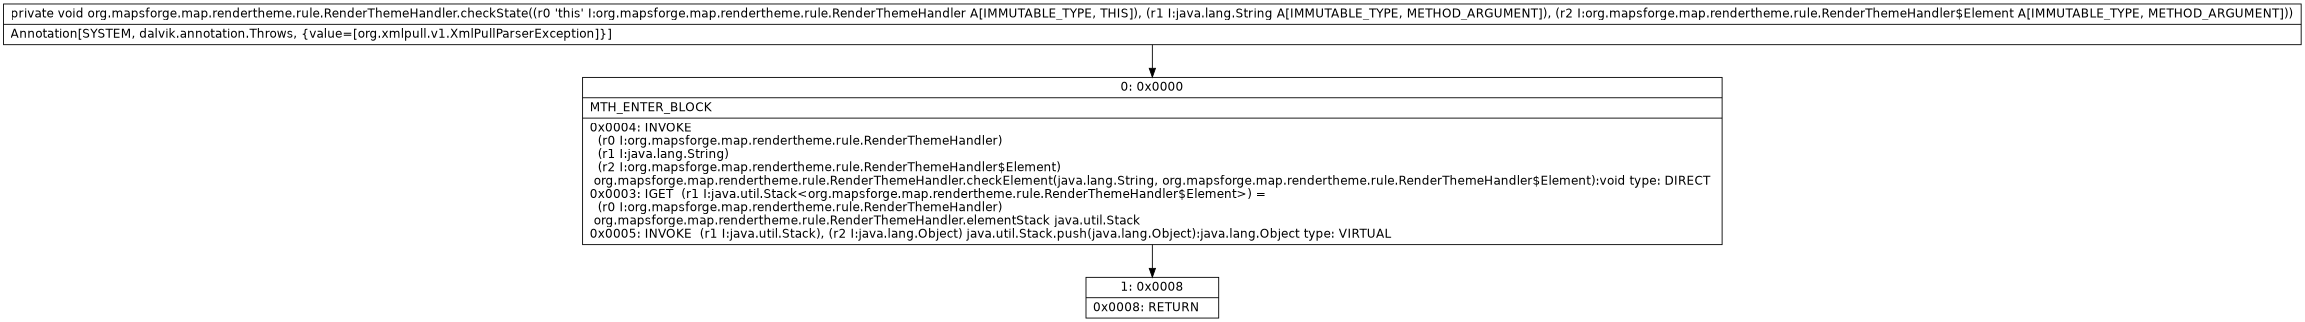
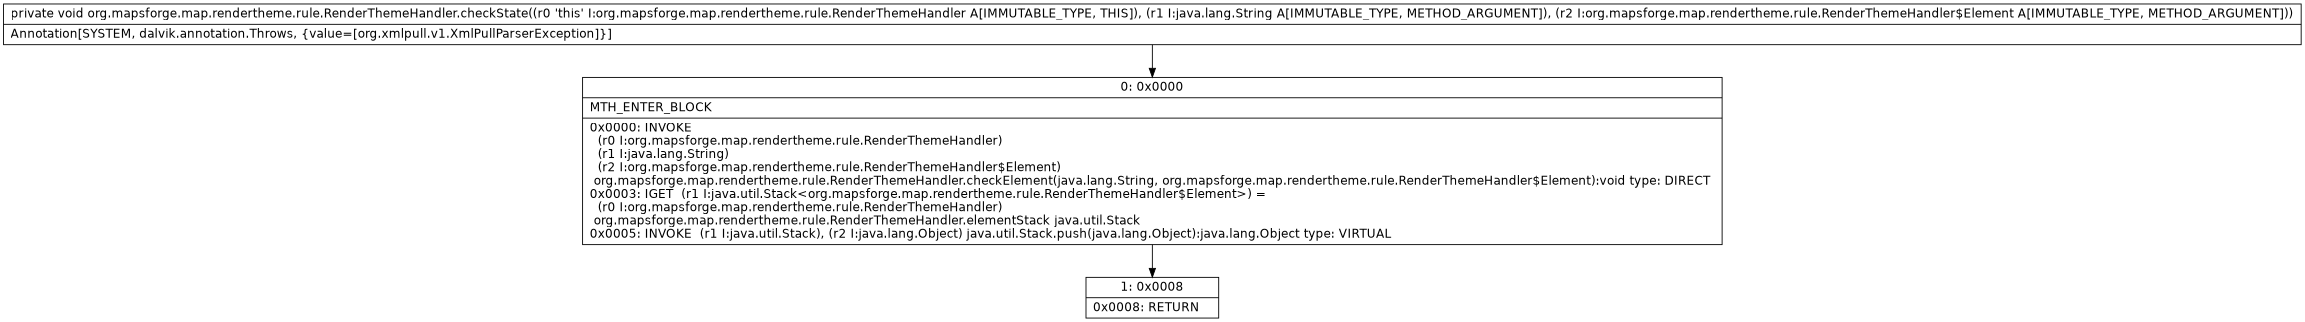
(645, 128) -> (645, 128)
